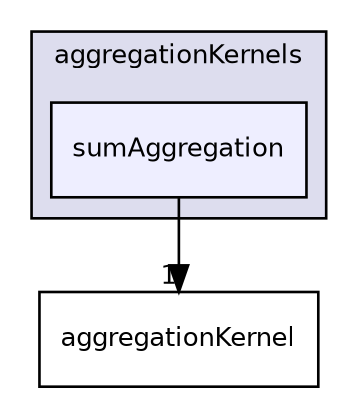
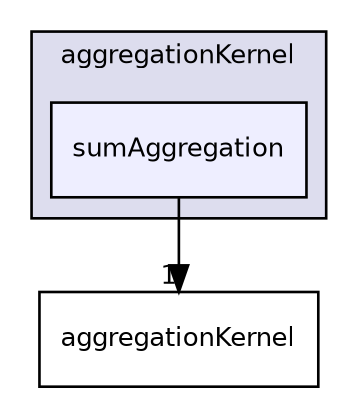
(179, 57) -> (179, 57)
